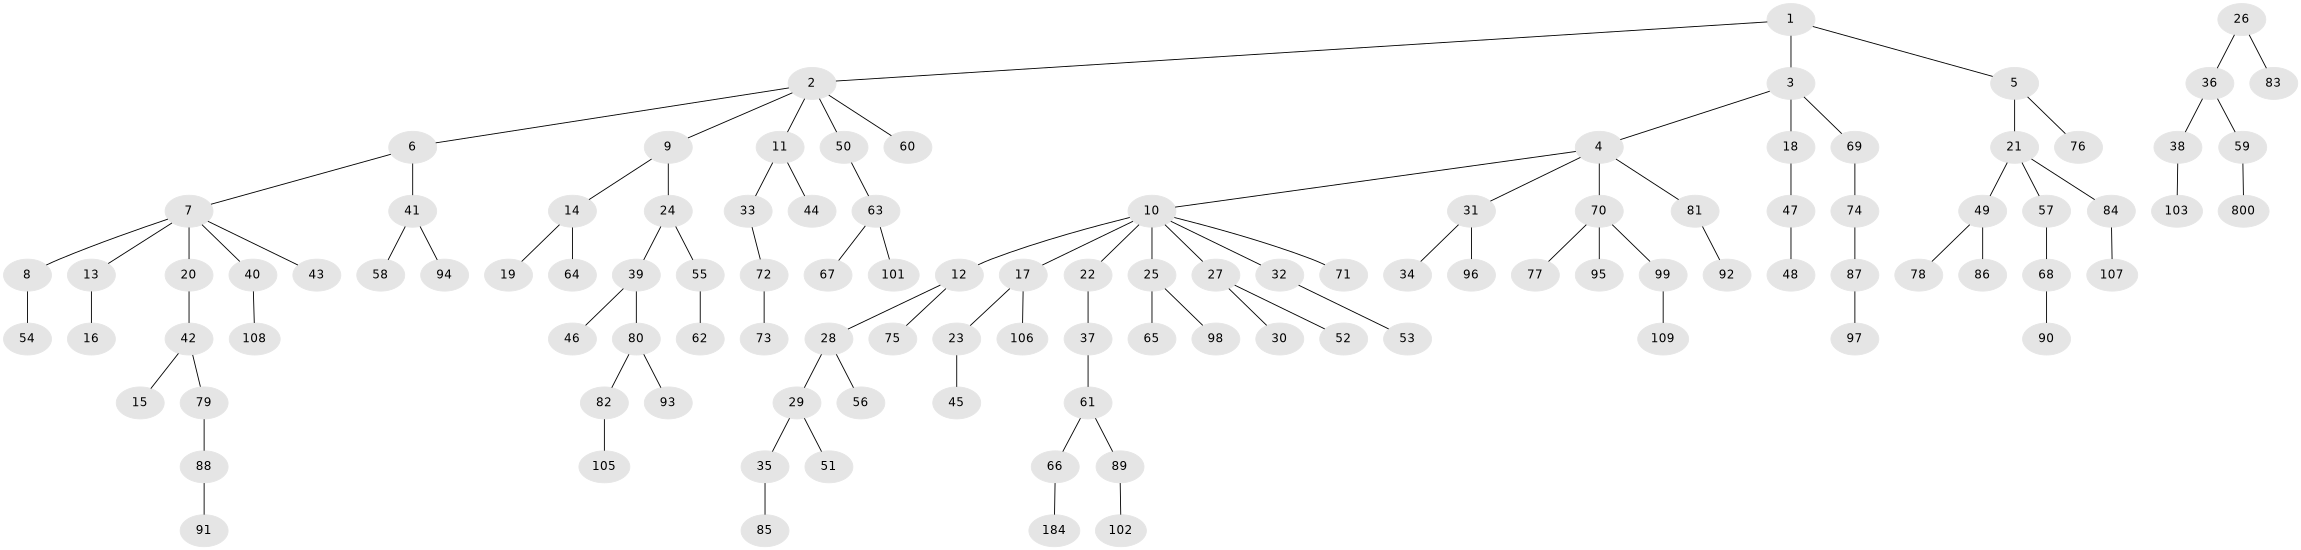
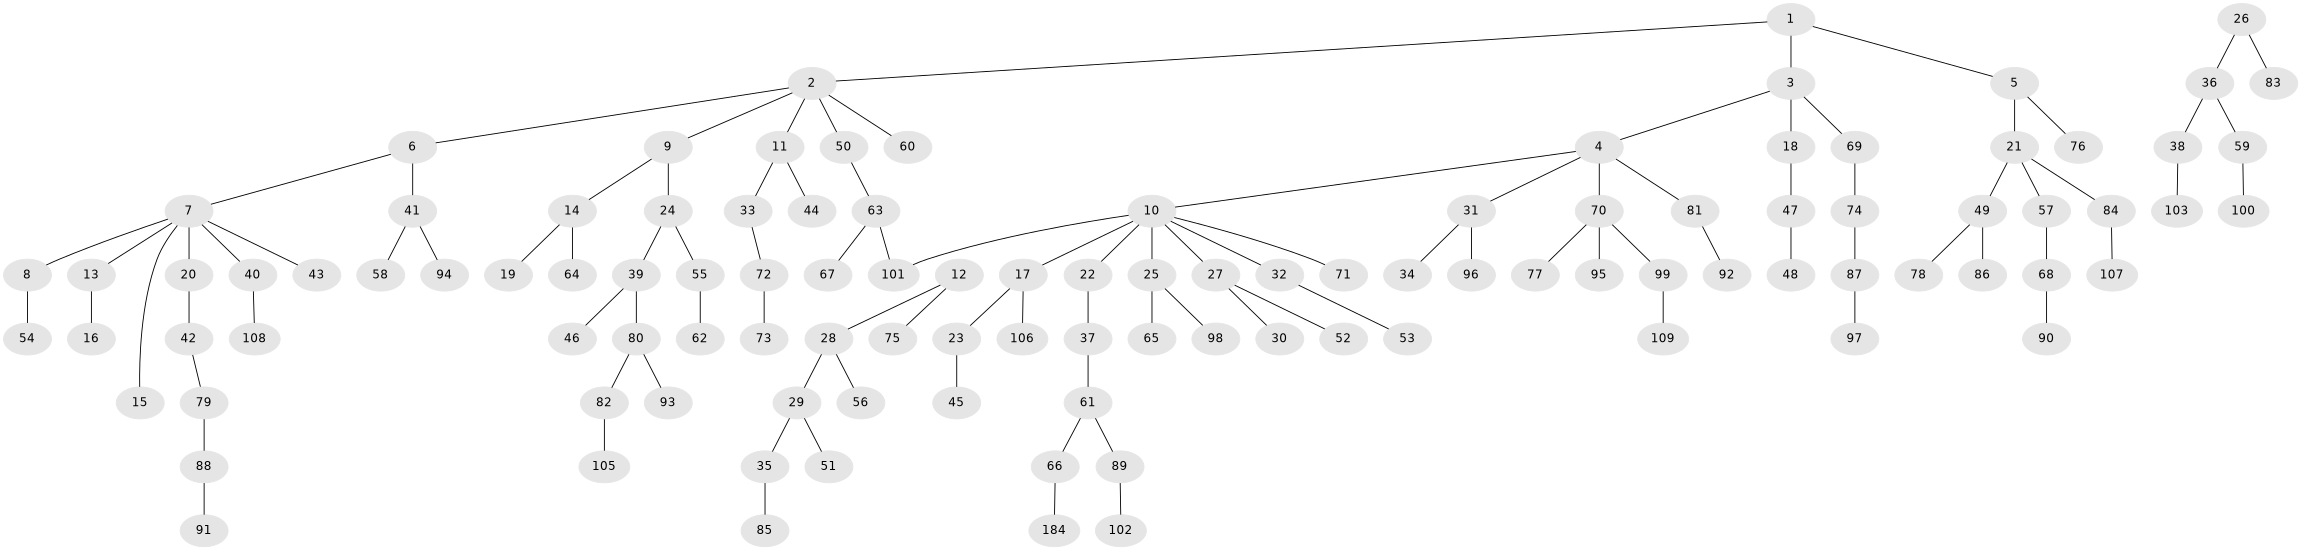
(2244, 211) -> (2244, 211)
(1053, 238) -> (1020, 235)
(165, 371) -> (146, 303)
